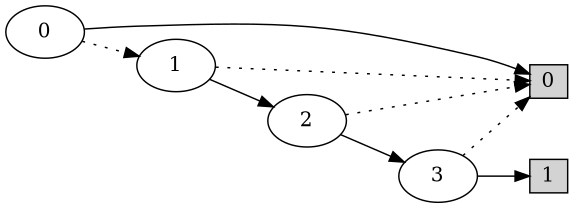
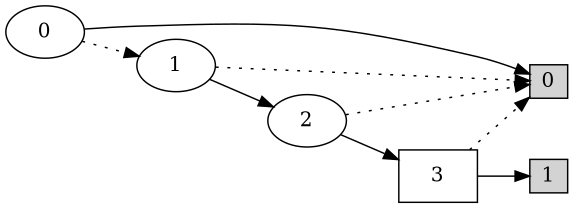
(438, 176) -> (438, 176)
